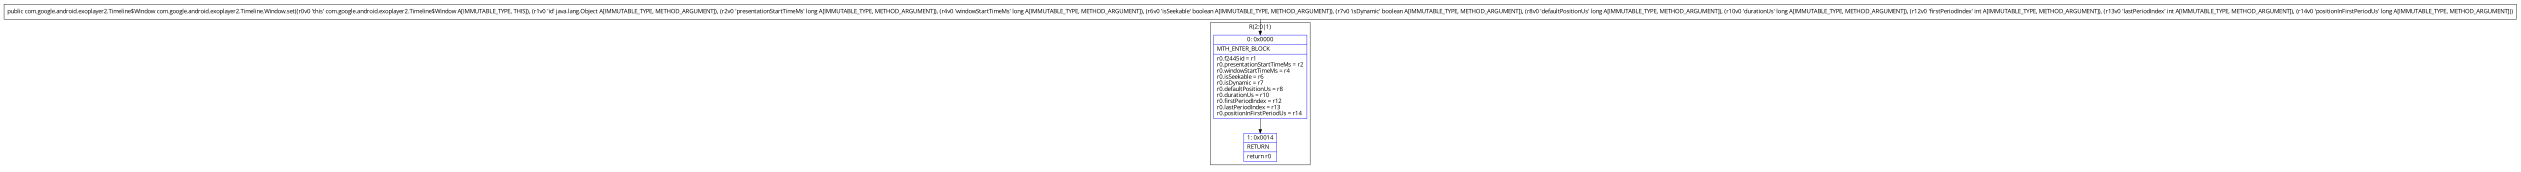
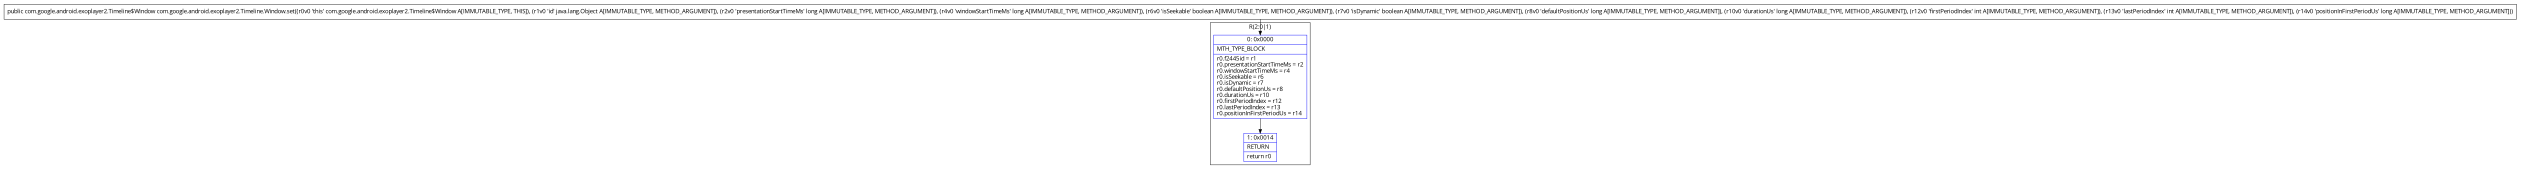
(1243, 49) -> (1241, 49)
